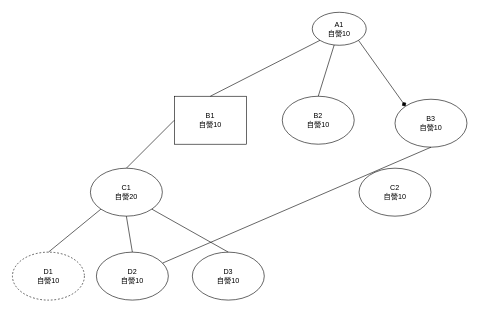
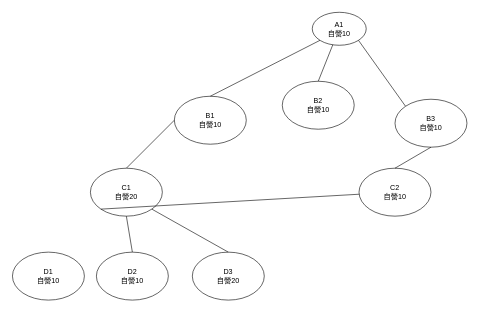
(402, 101) -> (403, 103)
(210, 120) -> (210, 120)
(318, 120) -> (318, 105)
(296, 206) -> (413, 158)
(75, 230) -> (230, 202)
(48, 276) -> (48, 276)
(228, 276) -> (228, 276)
